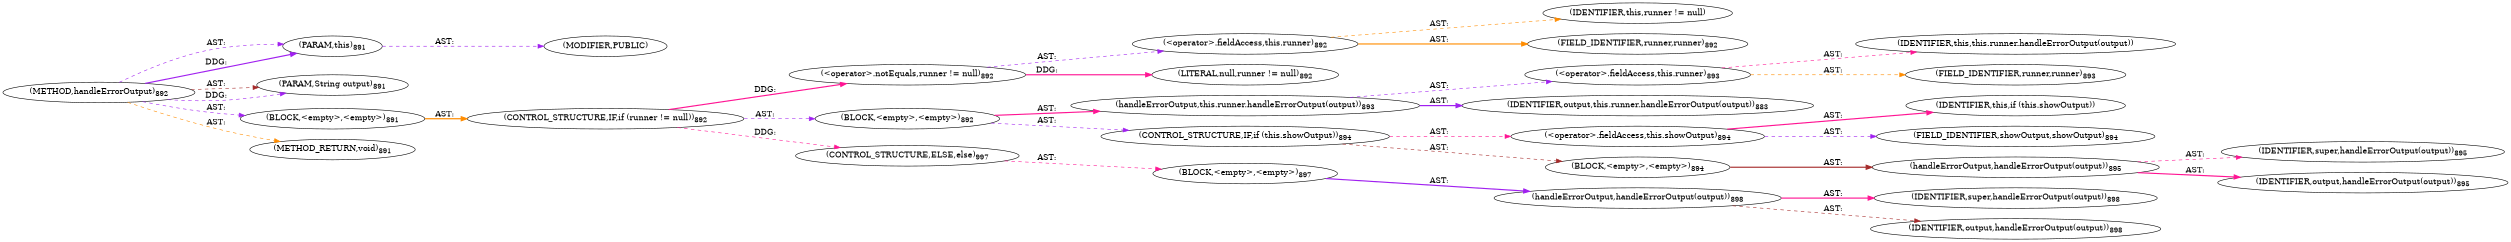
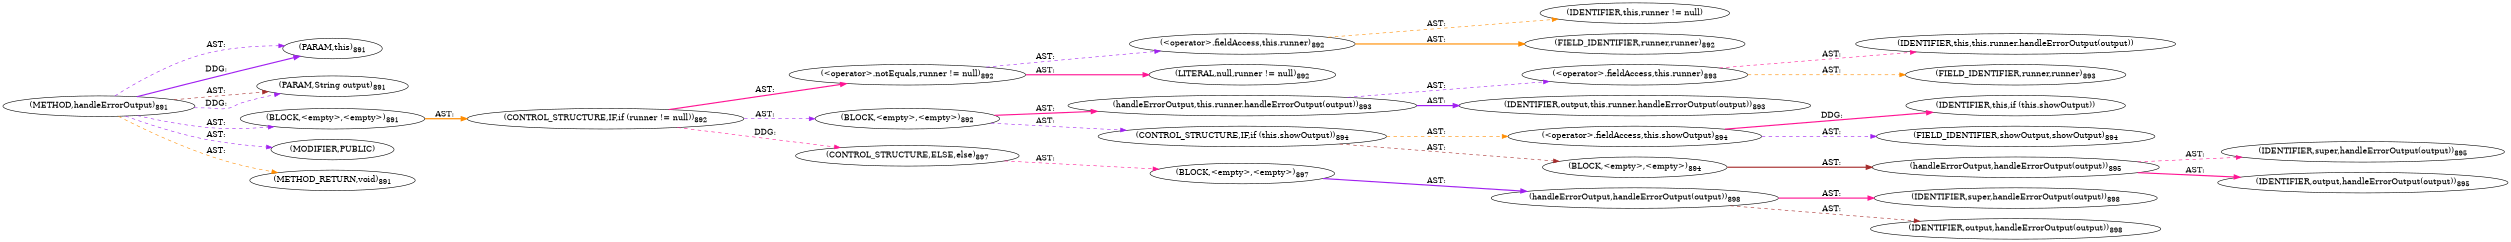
(460, 46) -> (195, 137)
(1048, 70) -> (1047, 70)
(766, 90) -> (766, 90)
(162, 92) -> (162, 105)
(1762, 105) -> (1759, 105)
(1835, 116) -> (1833, 116)
(1447, 136) -> (1444, 136)
(982, 155) -> (982, 155)
